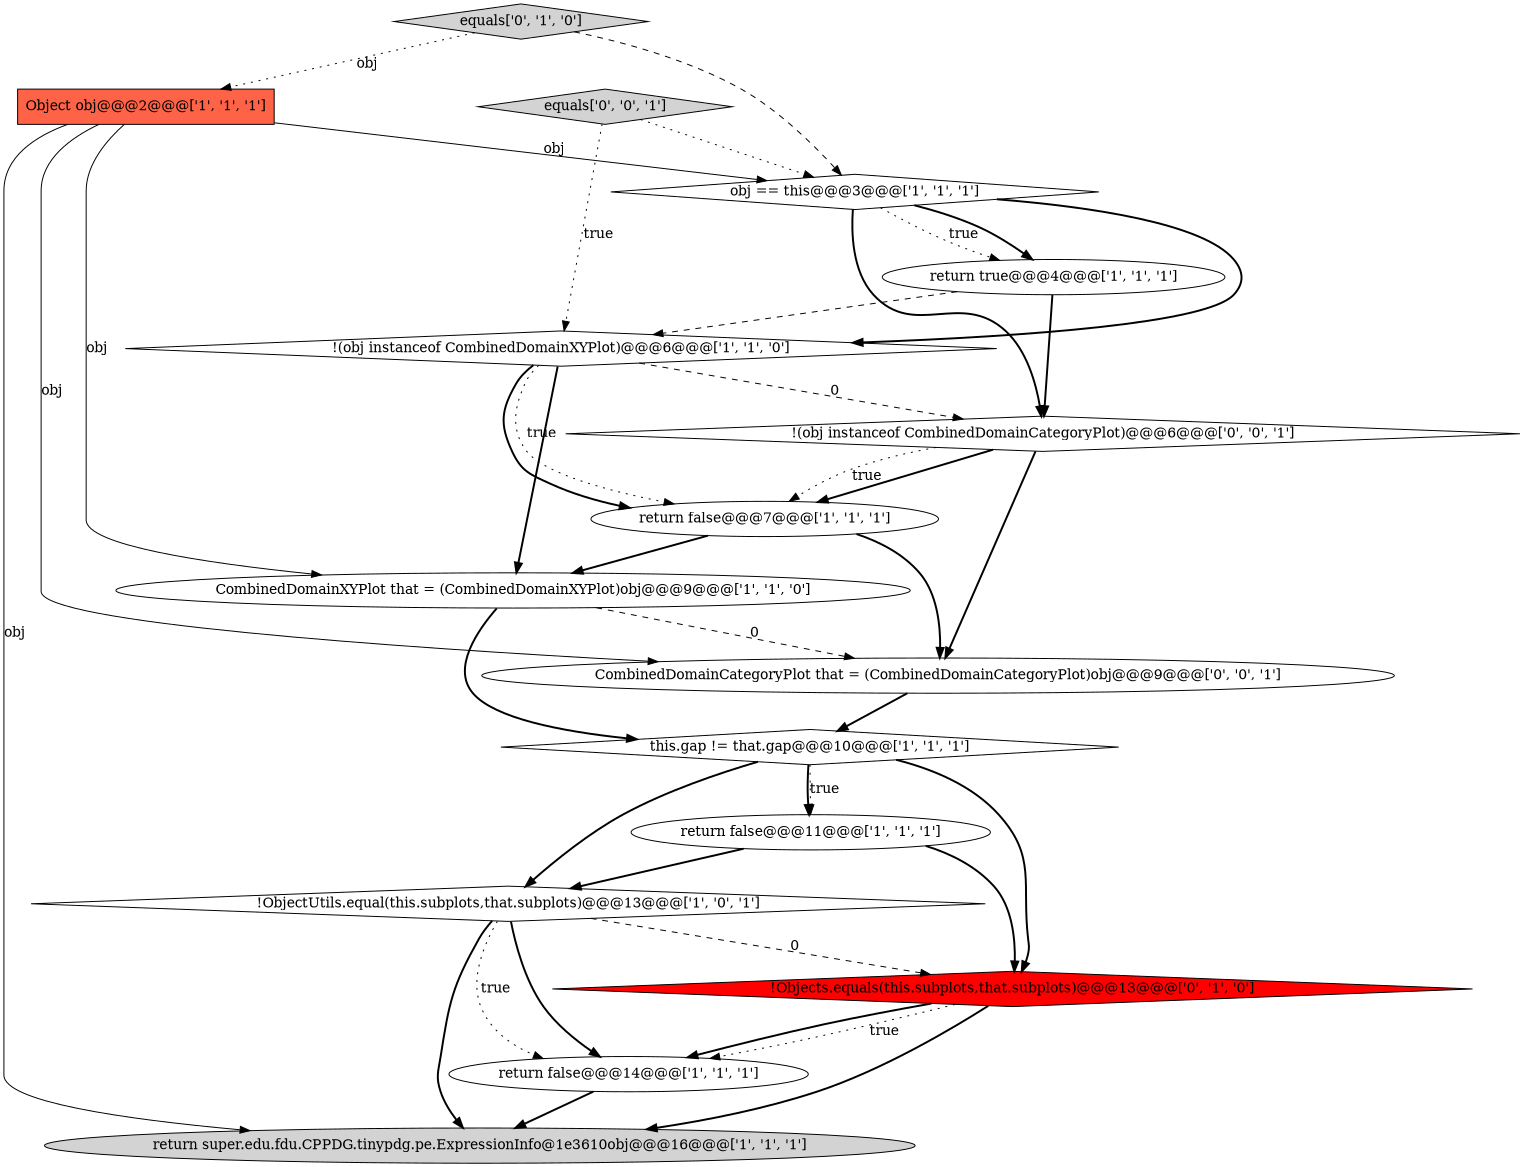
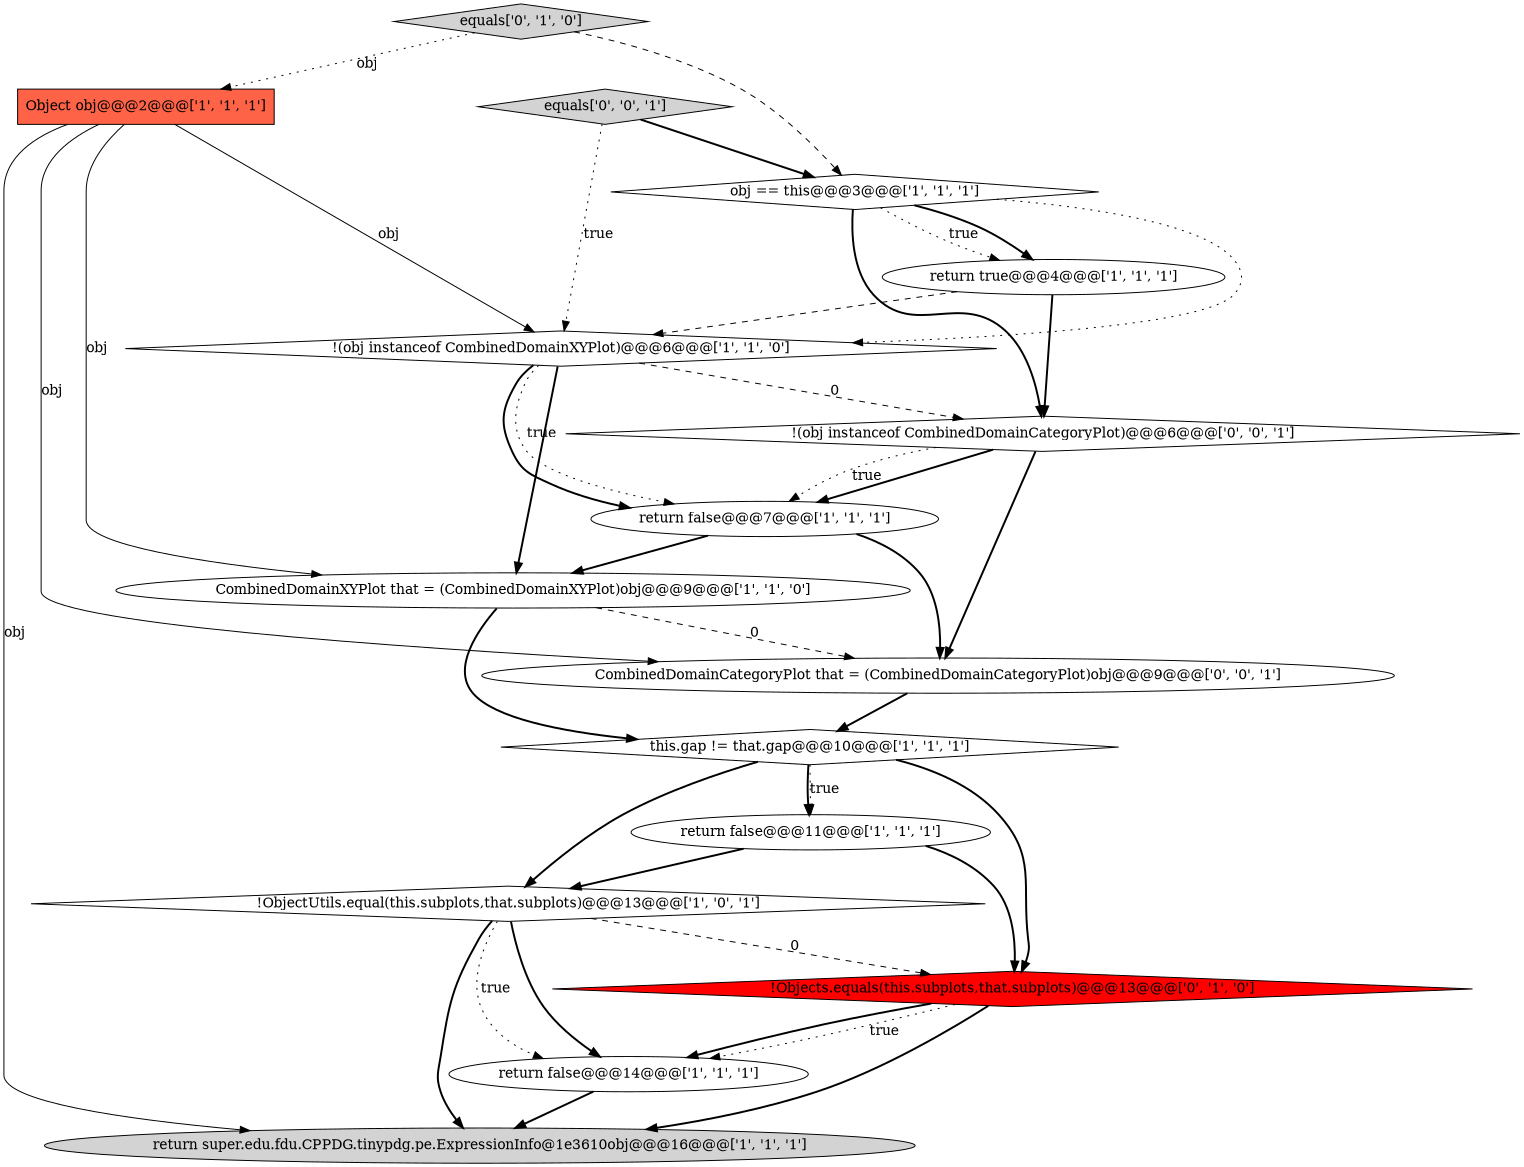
(722, 147) -> (722, 147)
(516, 151) -> (350, 226)
(1193, 312) -> (1193, 312)
